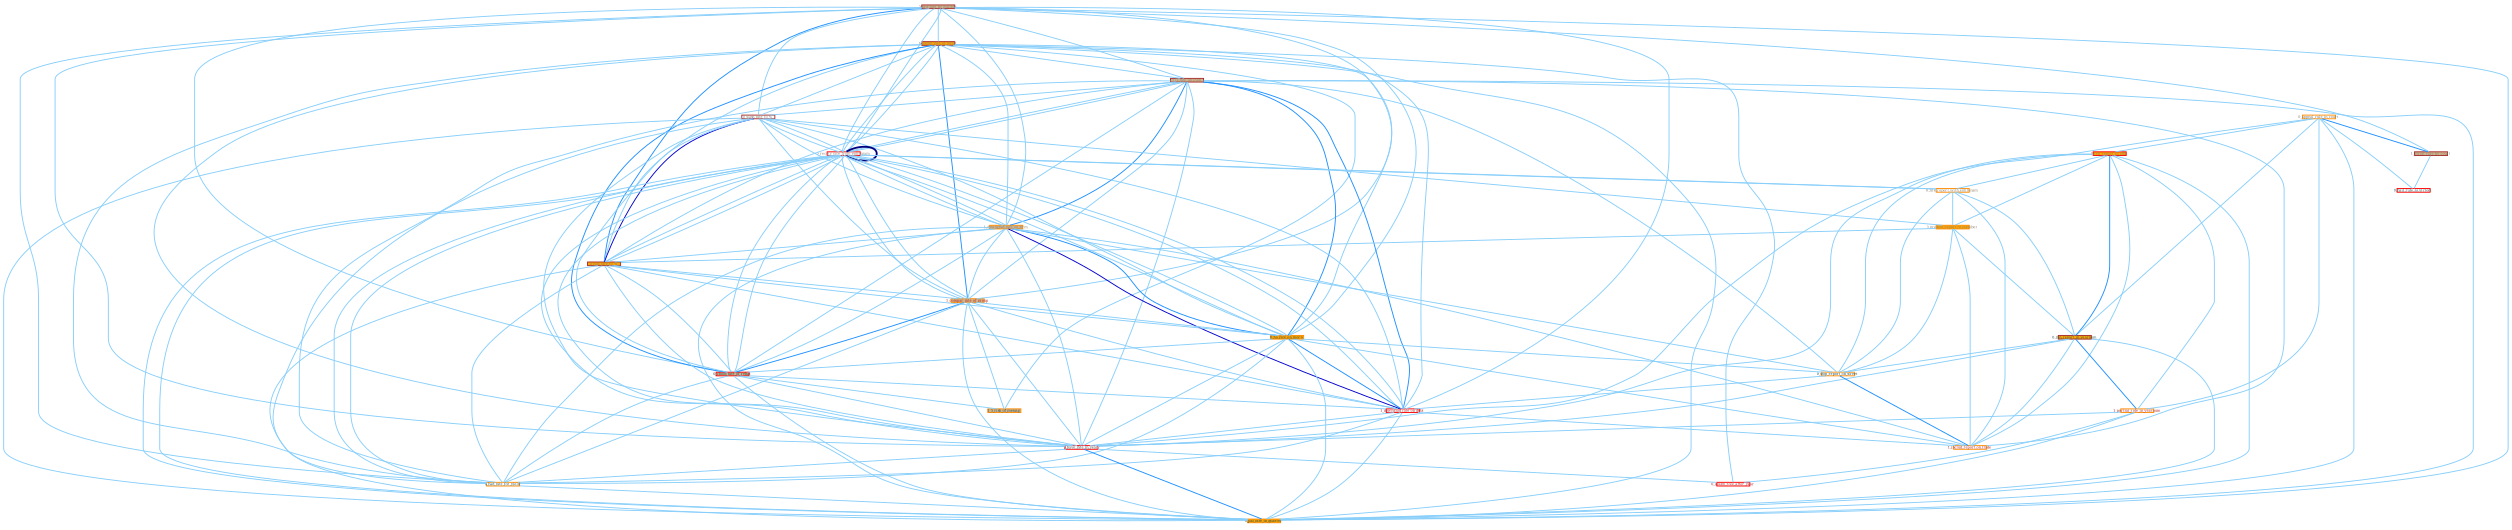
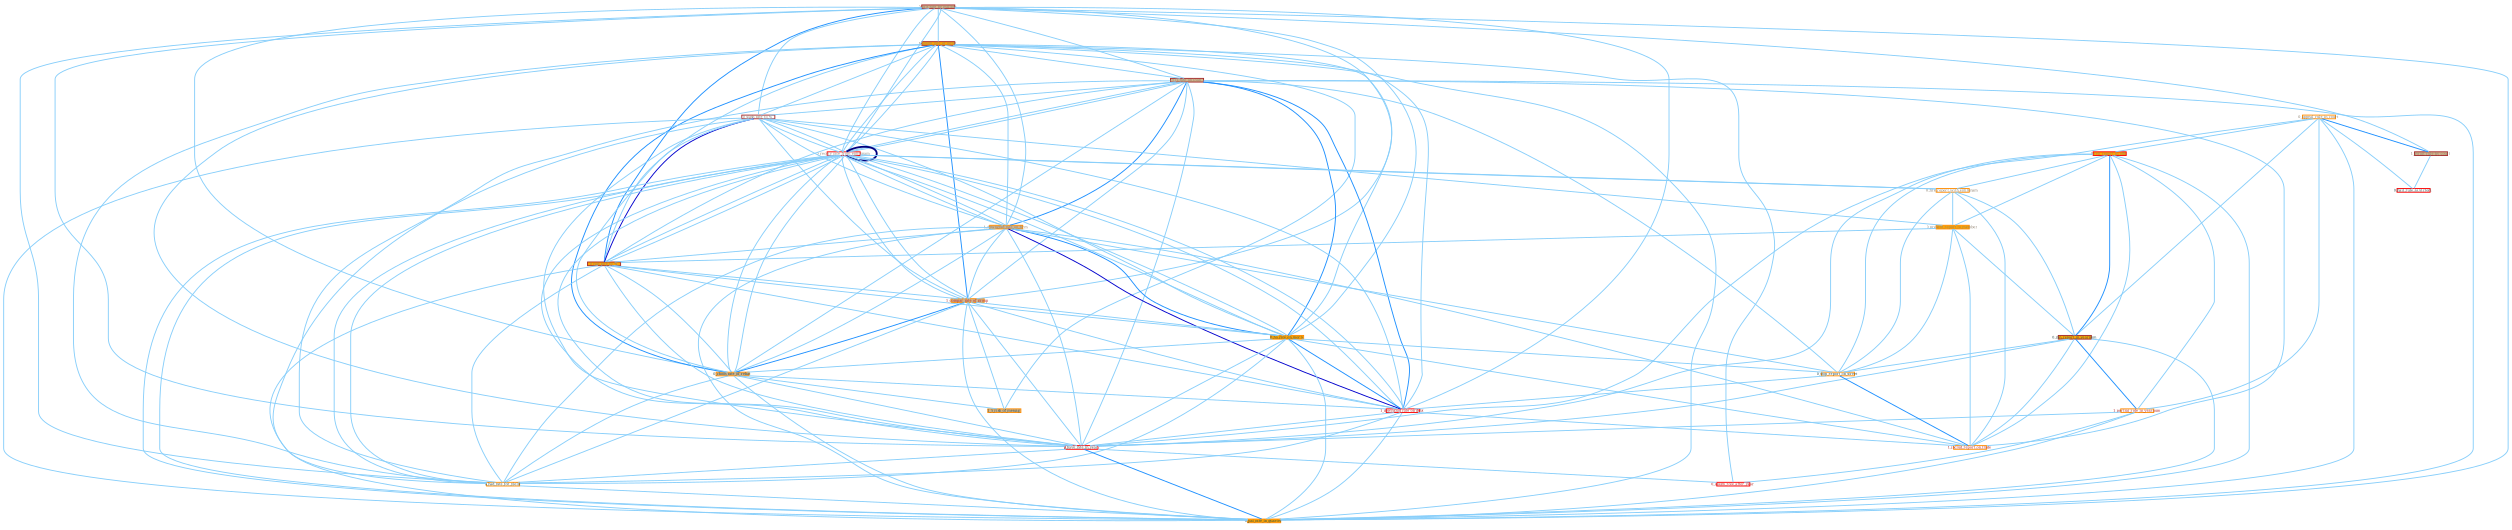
(733, 374) -> (733, 374)
